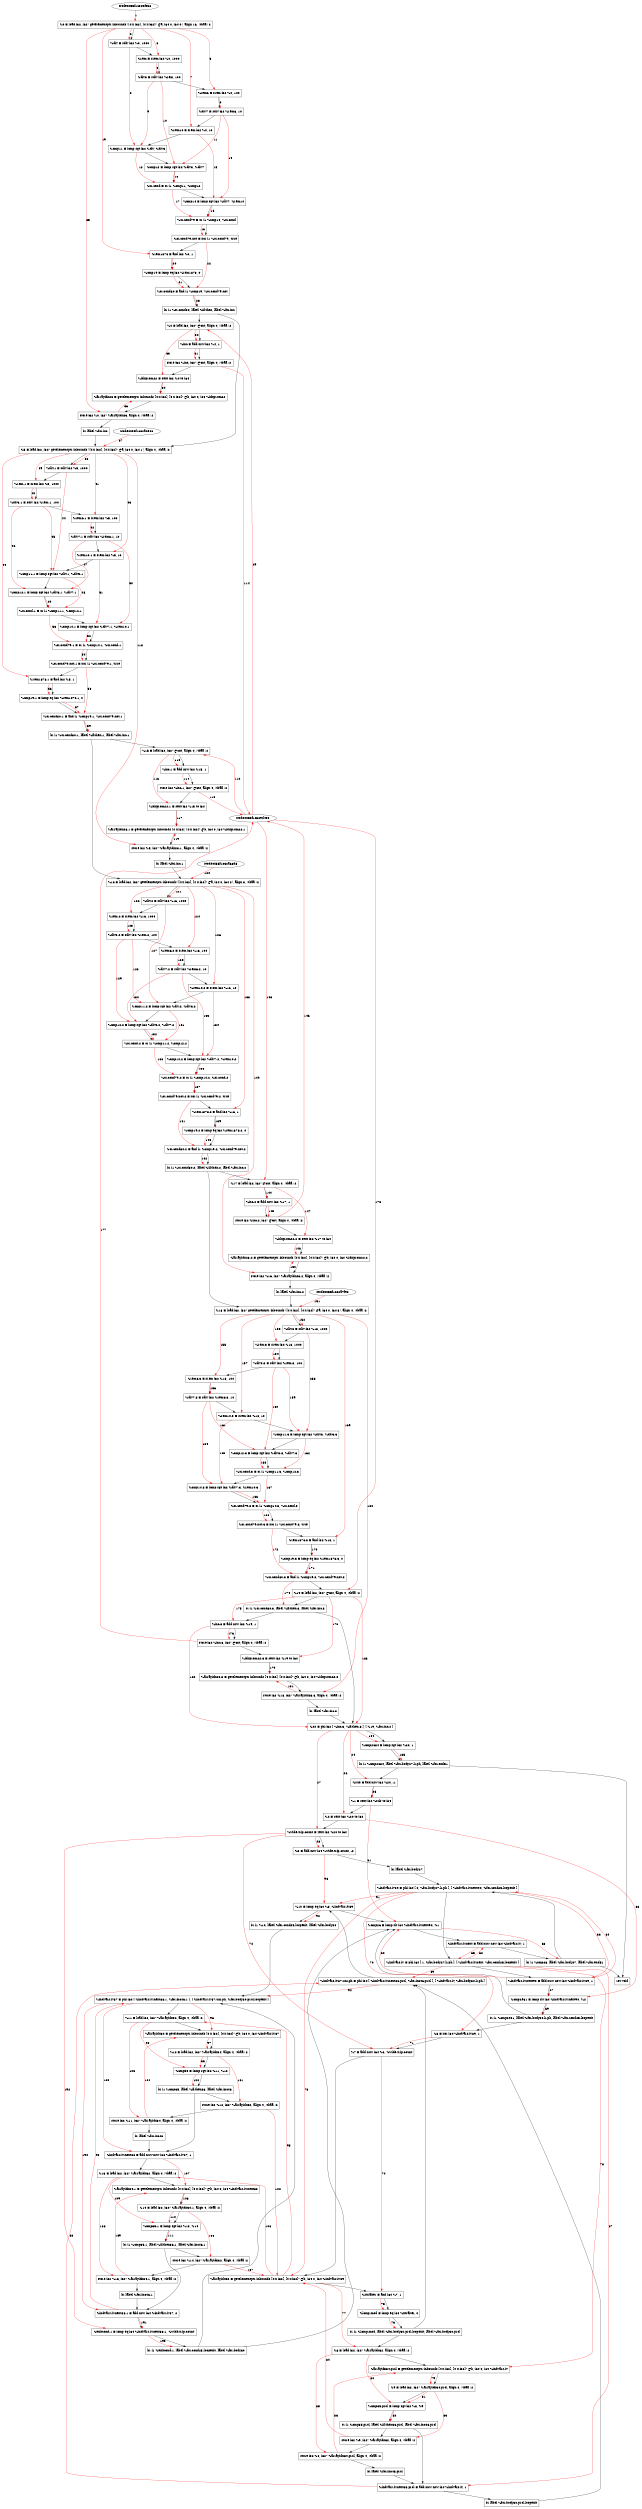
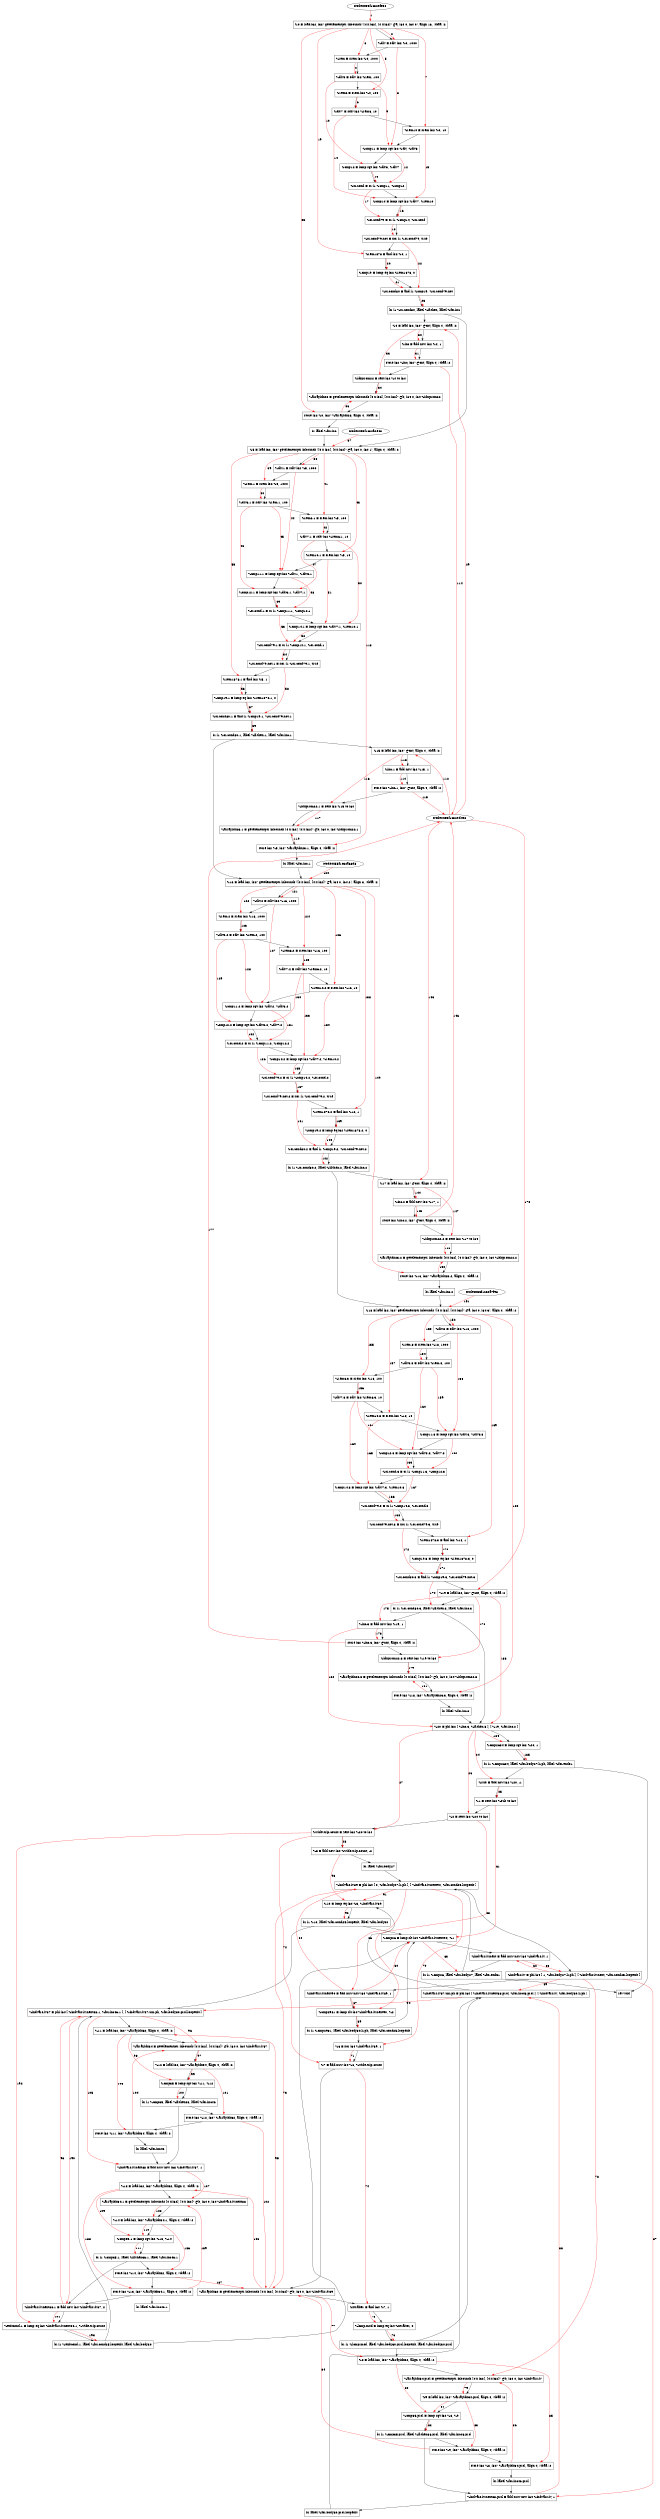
(210, 143) -> none
(313, 1379) -> (461, 1379)
(361, 1916) -> (378, 1930)
(137, 2303) -> (109, 2300)
